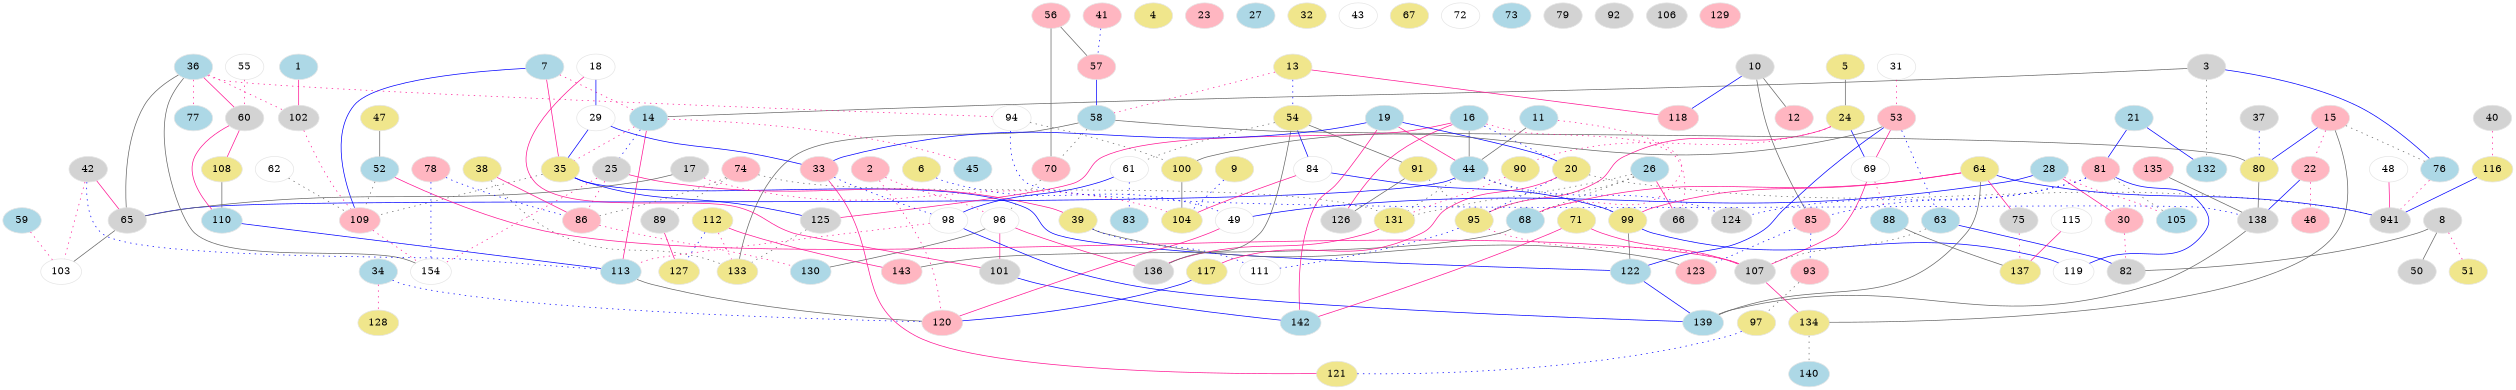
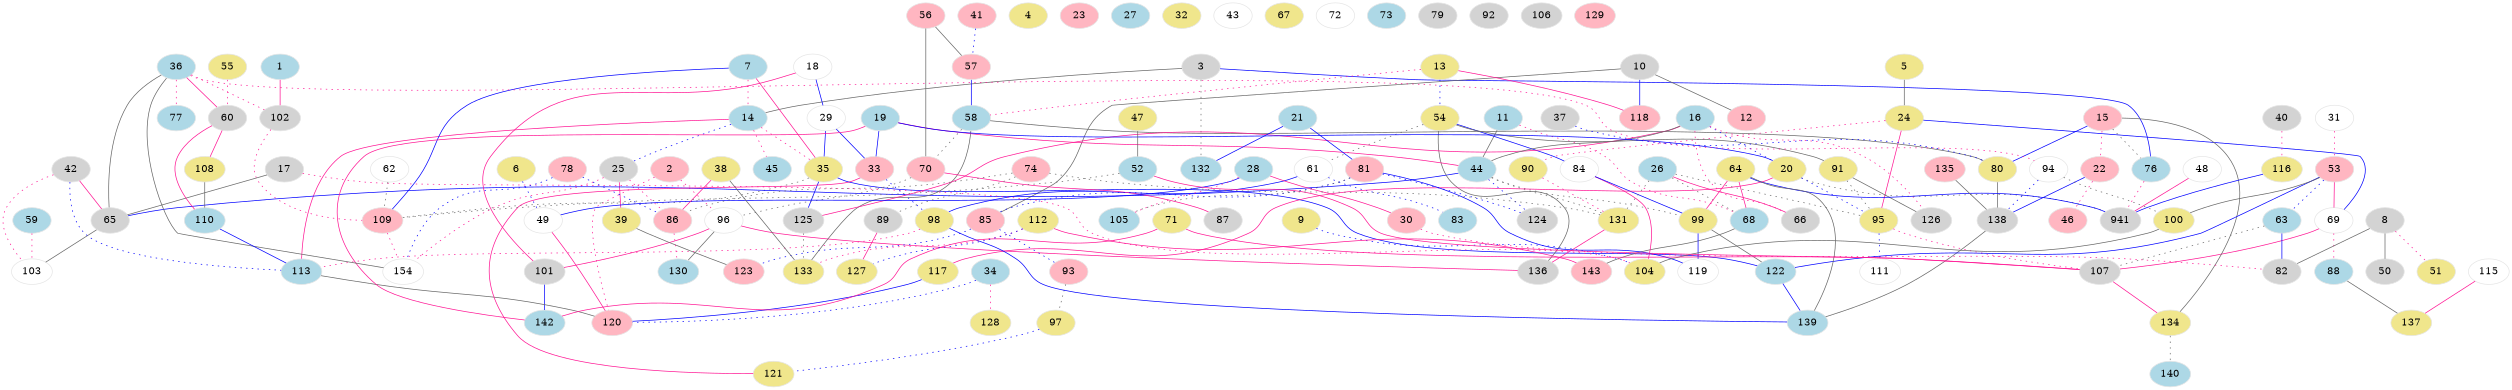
(245, 67) -> (227, 67)
(1395, 154) -> (1855, 153)
(949, 220) -> (934, 220)
none -> (1223, 220)
(2019, 220) -> none
(1169, 246) -> none
(596, 247) -> (762, 220)
